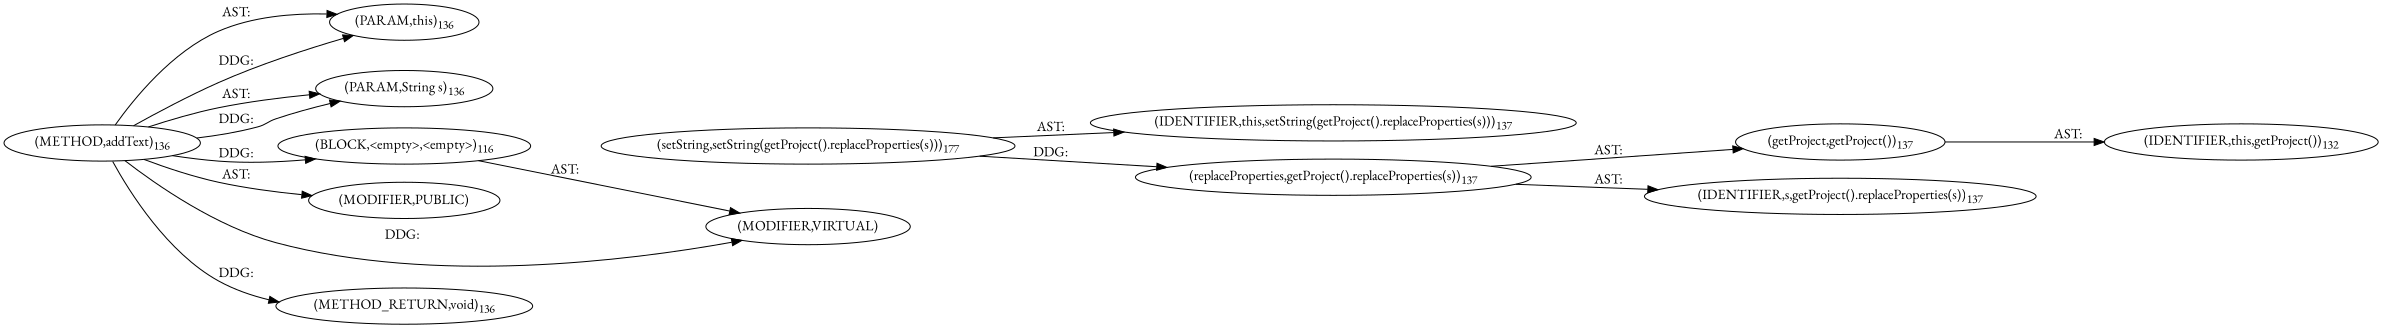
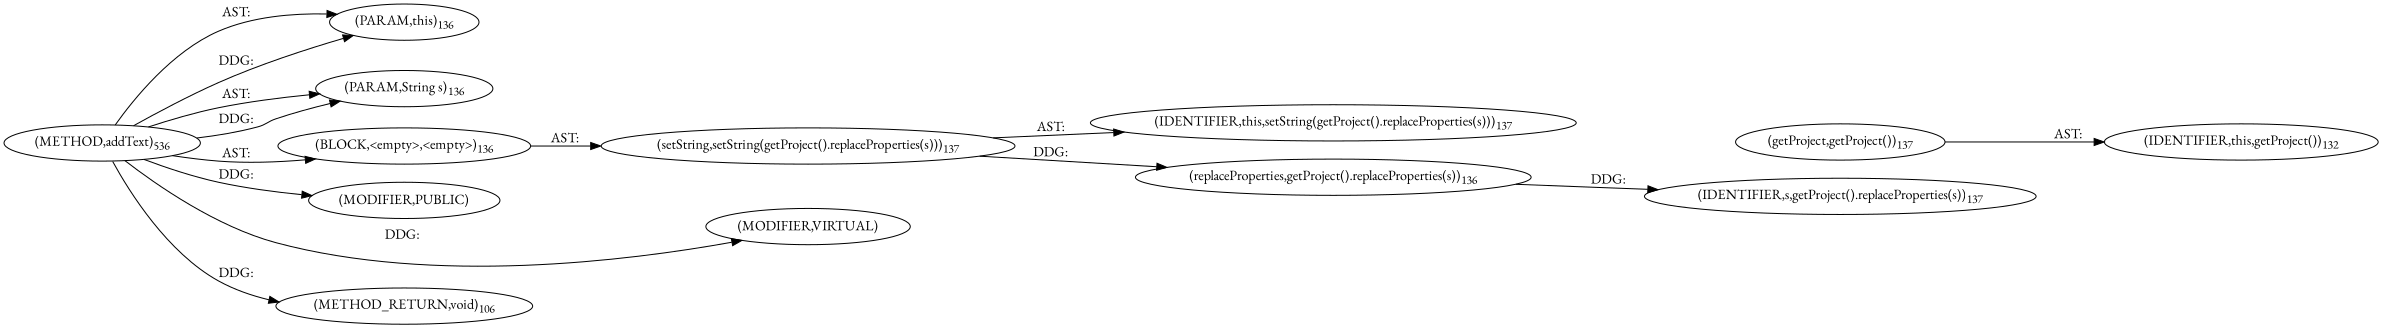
(162, 141) -> (162, 141)
(485, 144) -> (485, 144)
(951, 144) -> (951, 144)
(238, 154) -> (238, 154)
(1612, 158) -> none
(238, 175) -> (238, 175)
(1469, 176) -> (1469, 176)
(1610, 180) -> (1610, 180)
(604, 186) -> (561, 146)
(487, 305) -> (487, 305)
